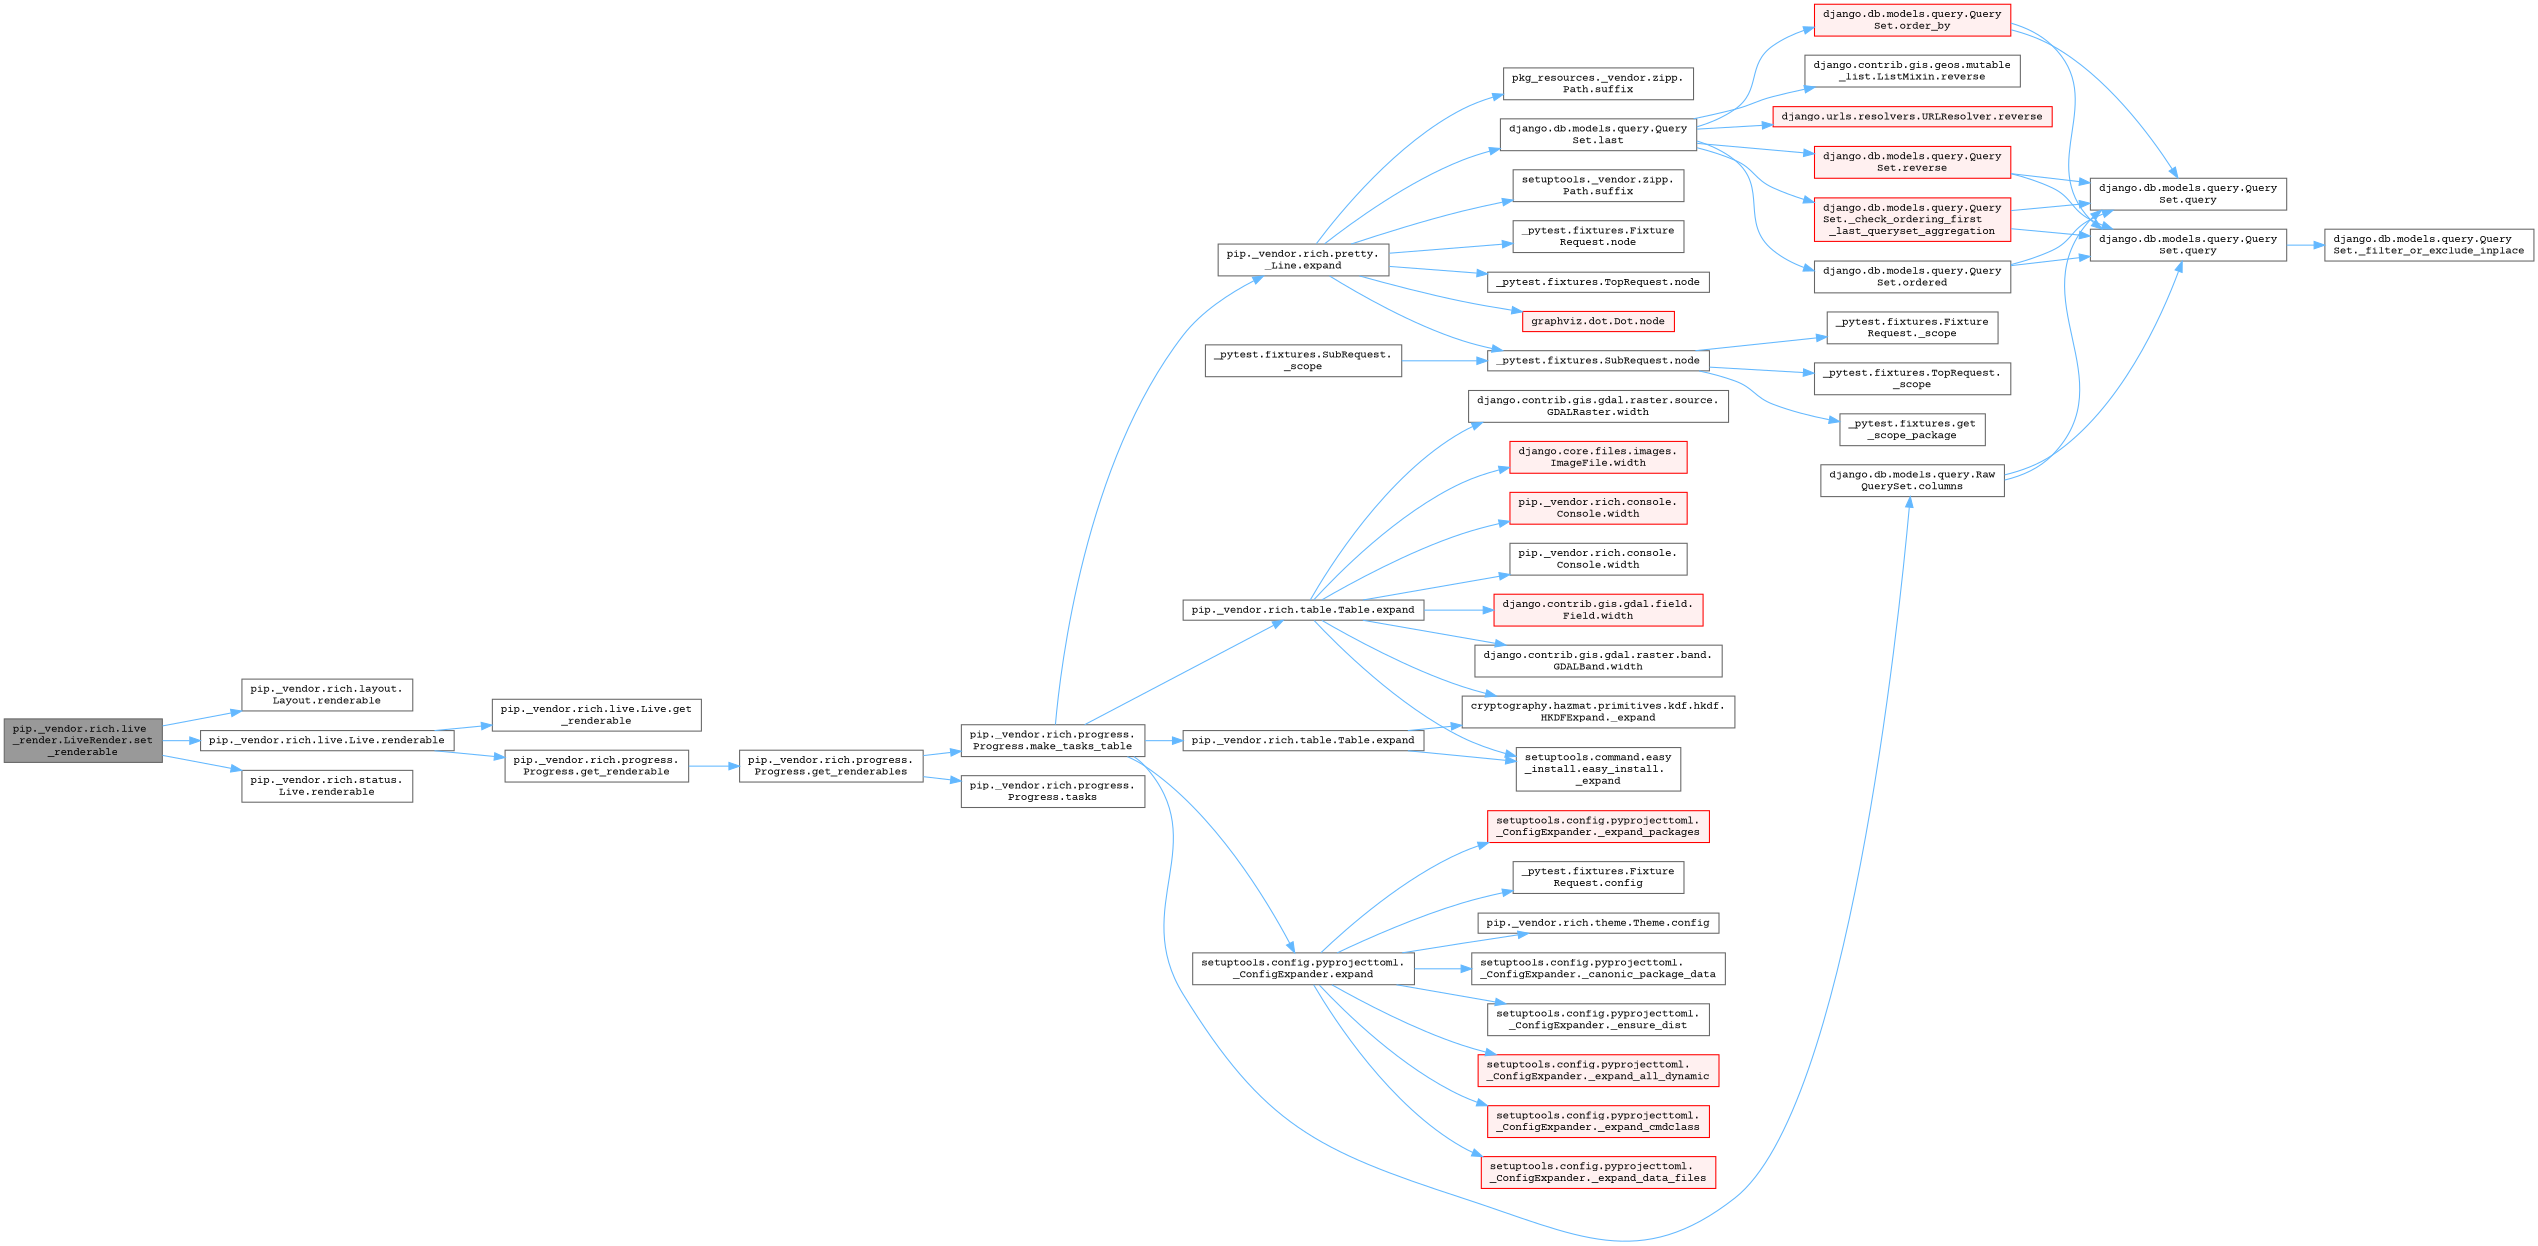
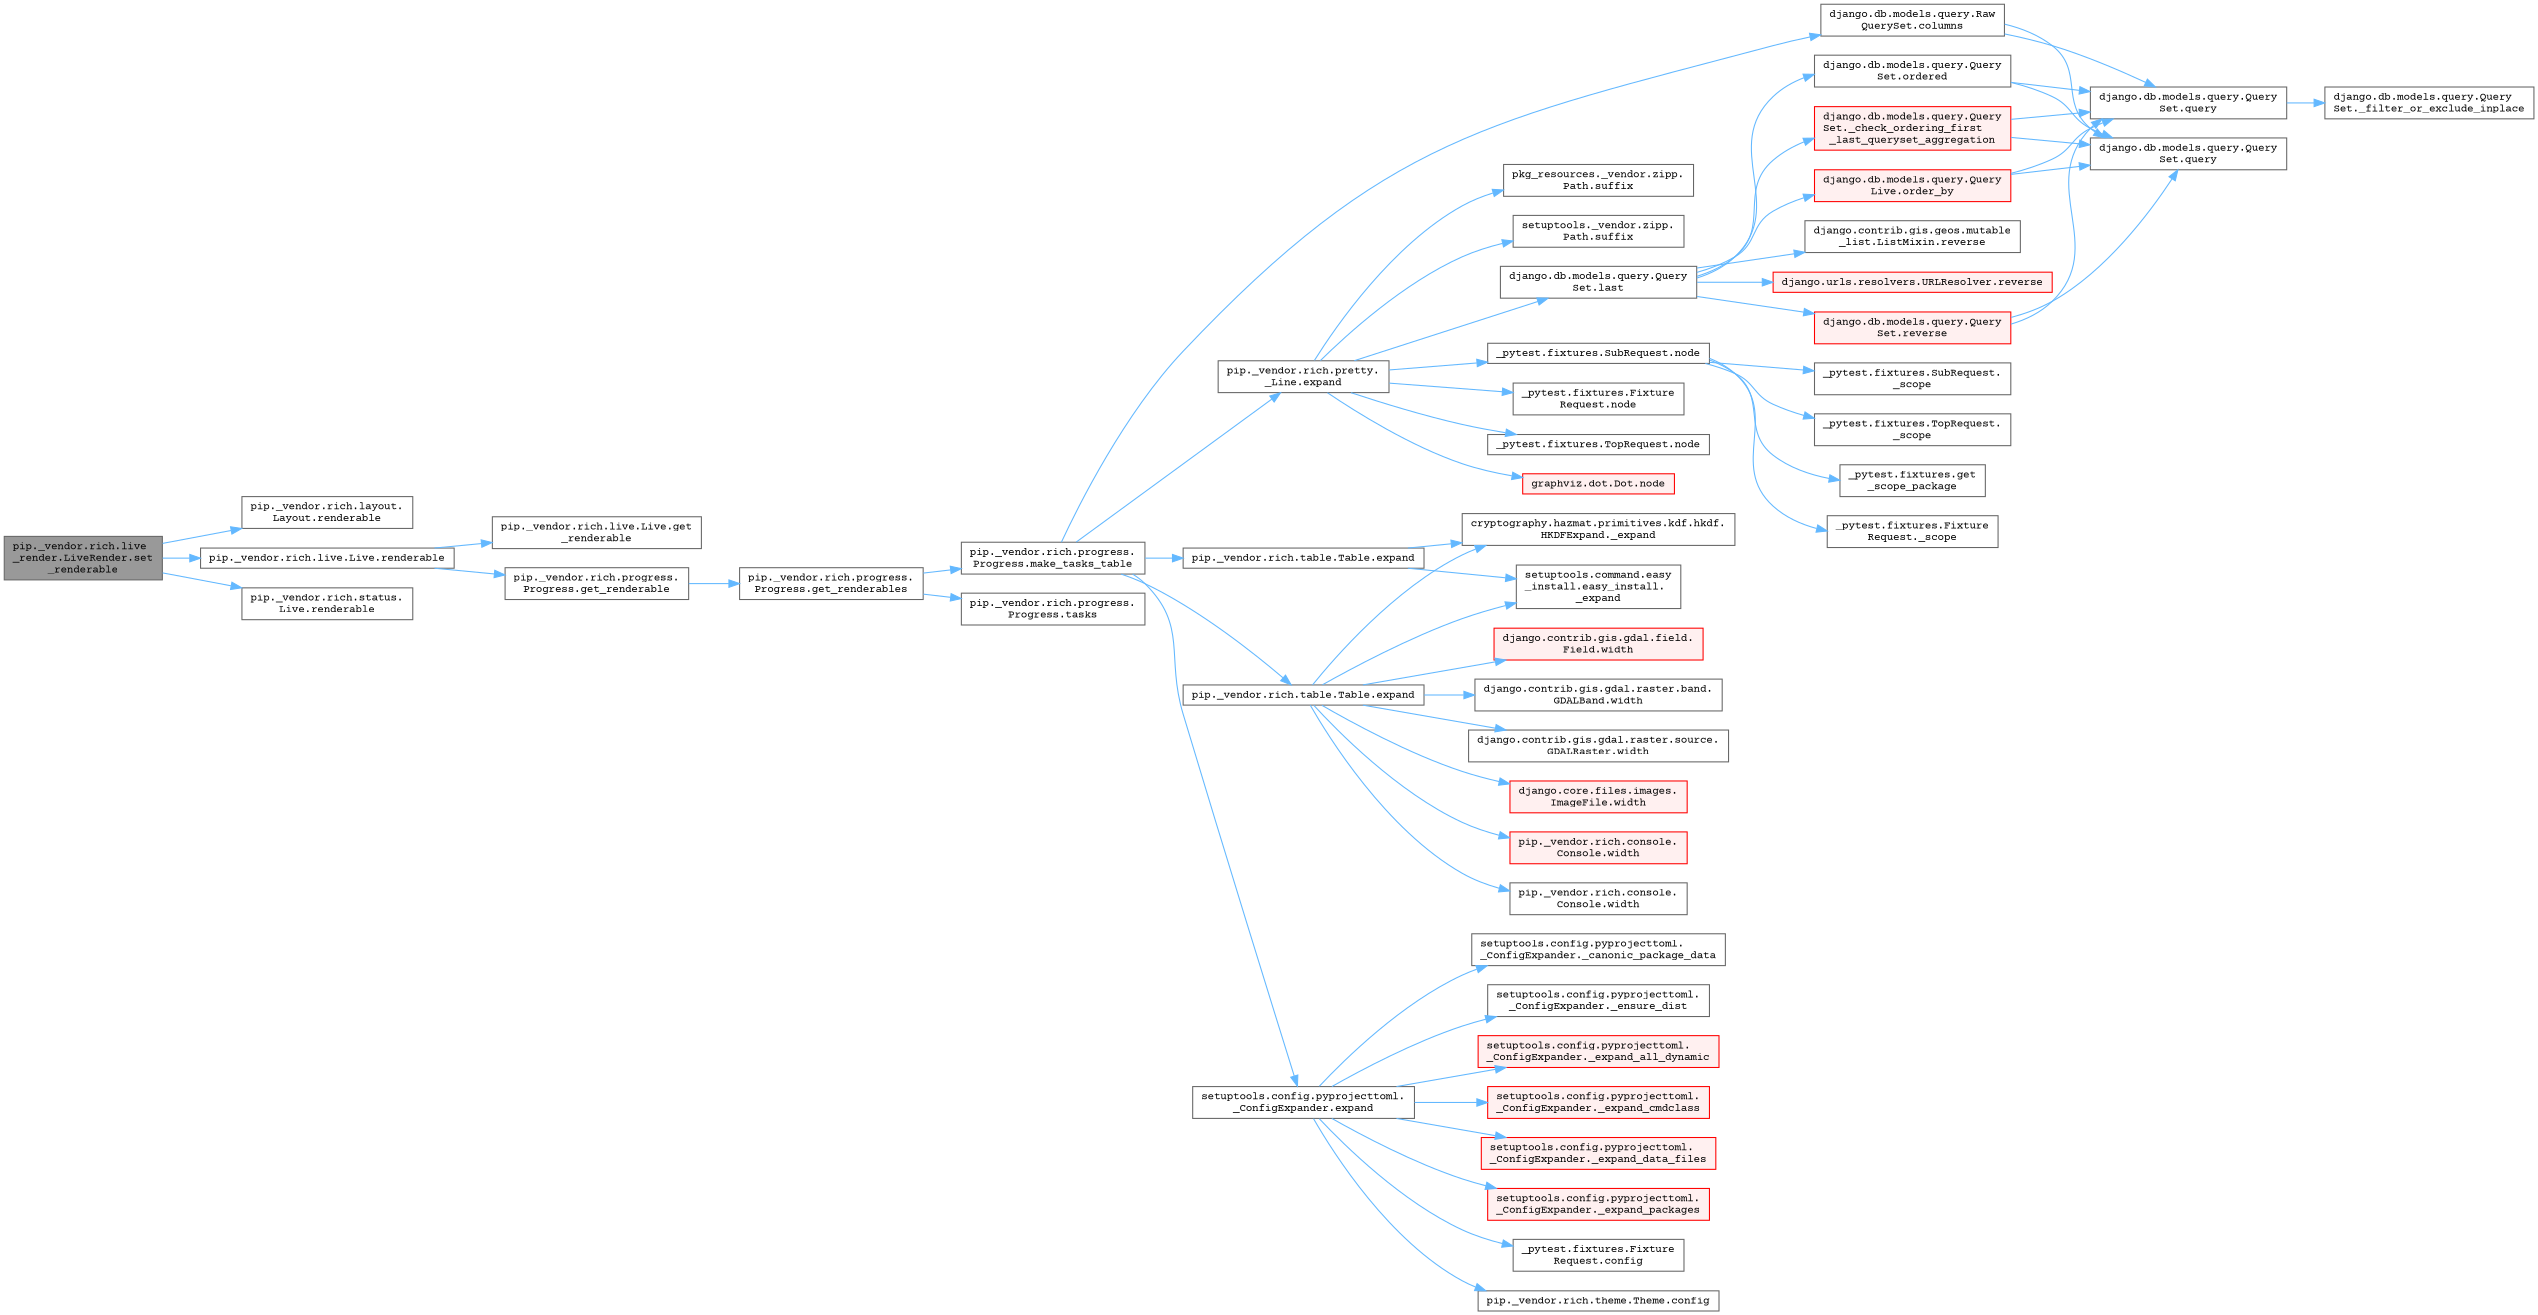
(1913, 20) -> (1913, 186)
(1439, 361) -> (1757, 366)
